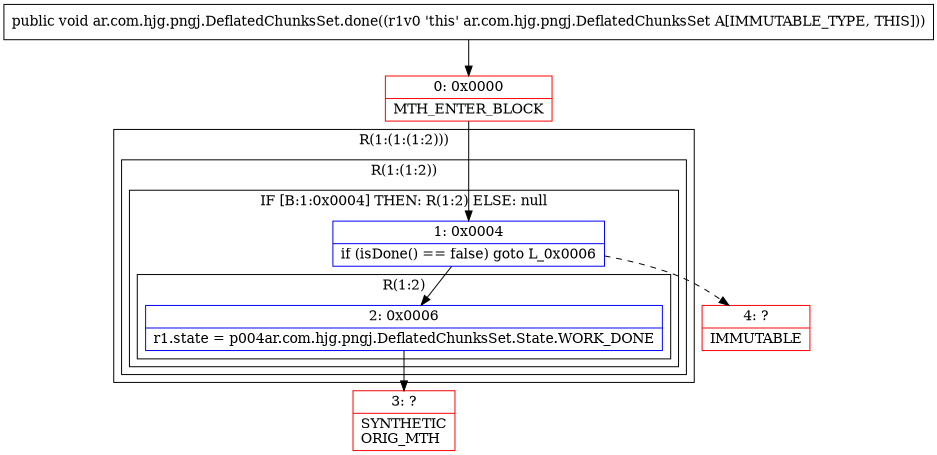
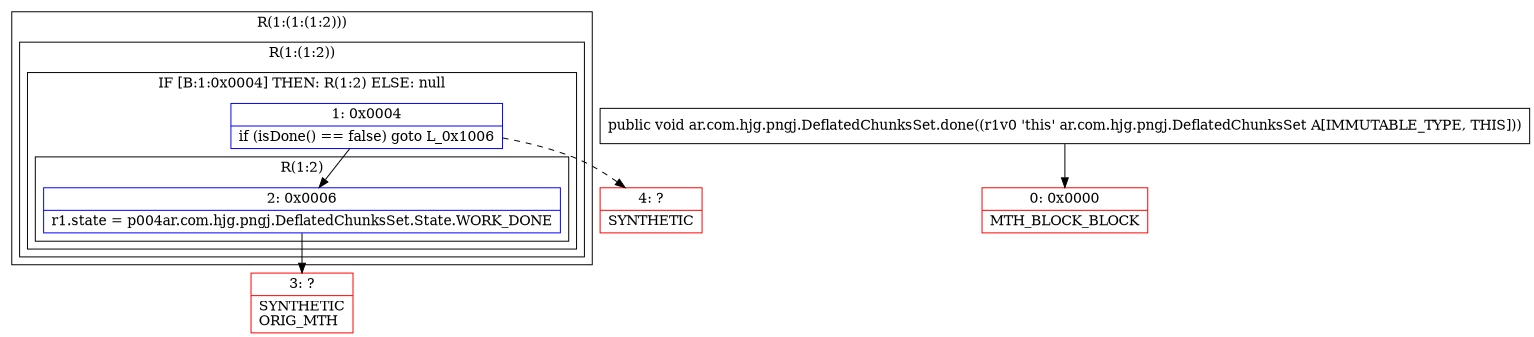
(469, 109) -> (1065, 221)
(469, 166) -> none
(469, 254) -> (367, 137)
(756, 339) -> (651, 221)
